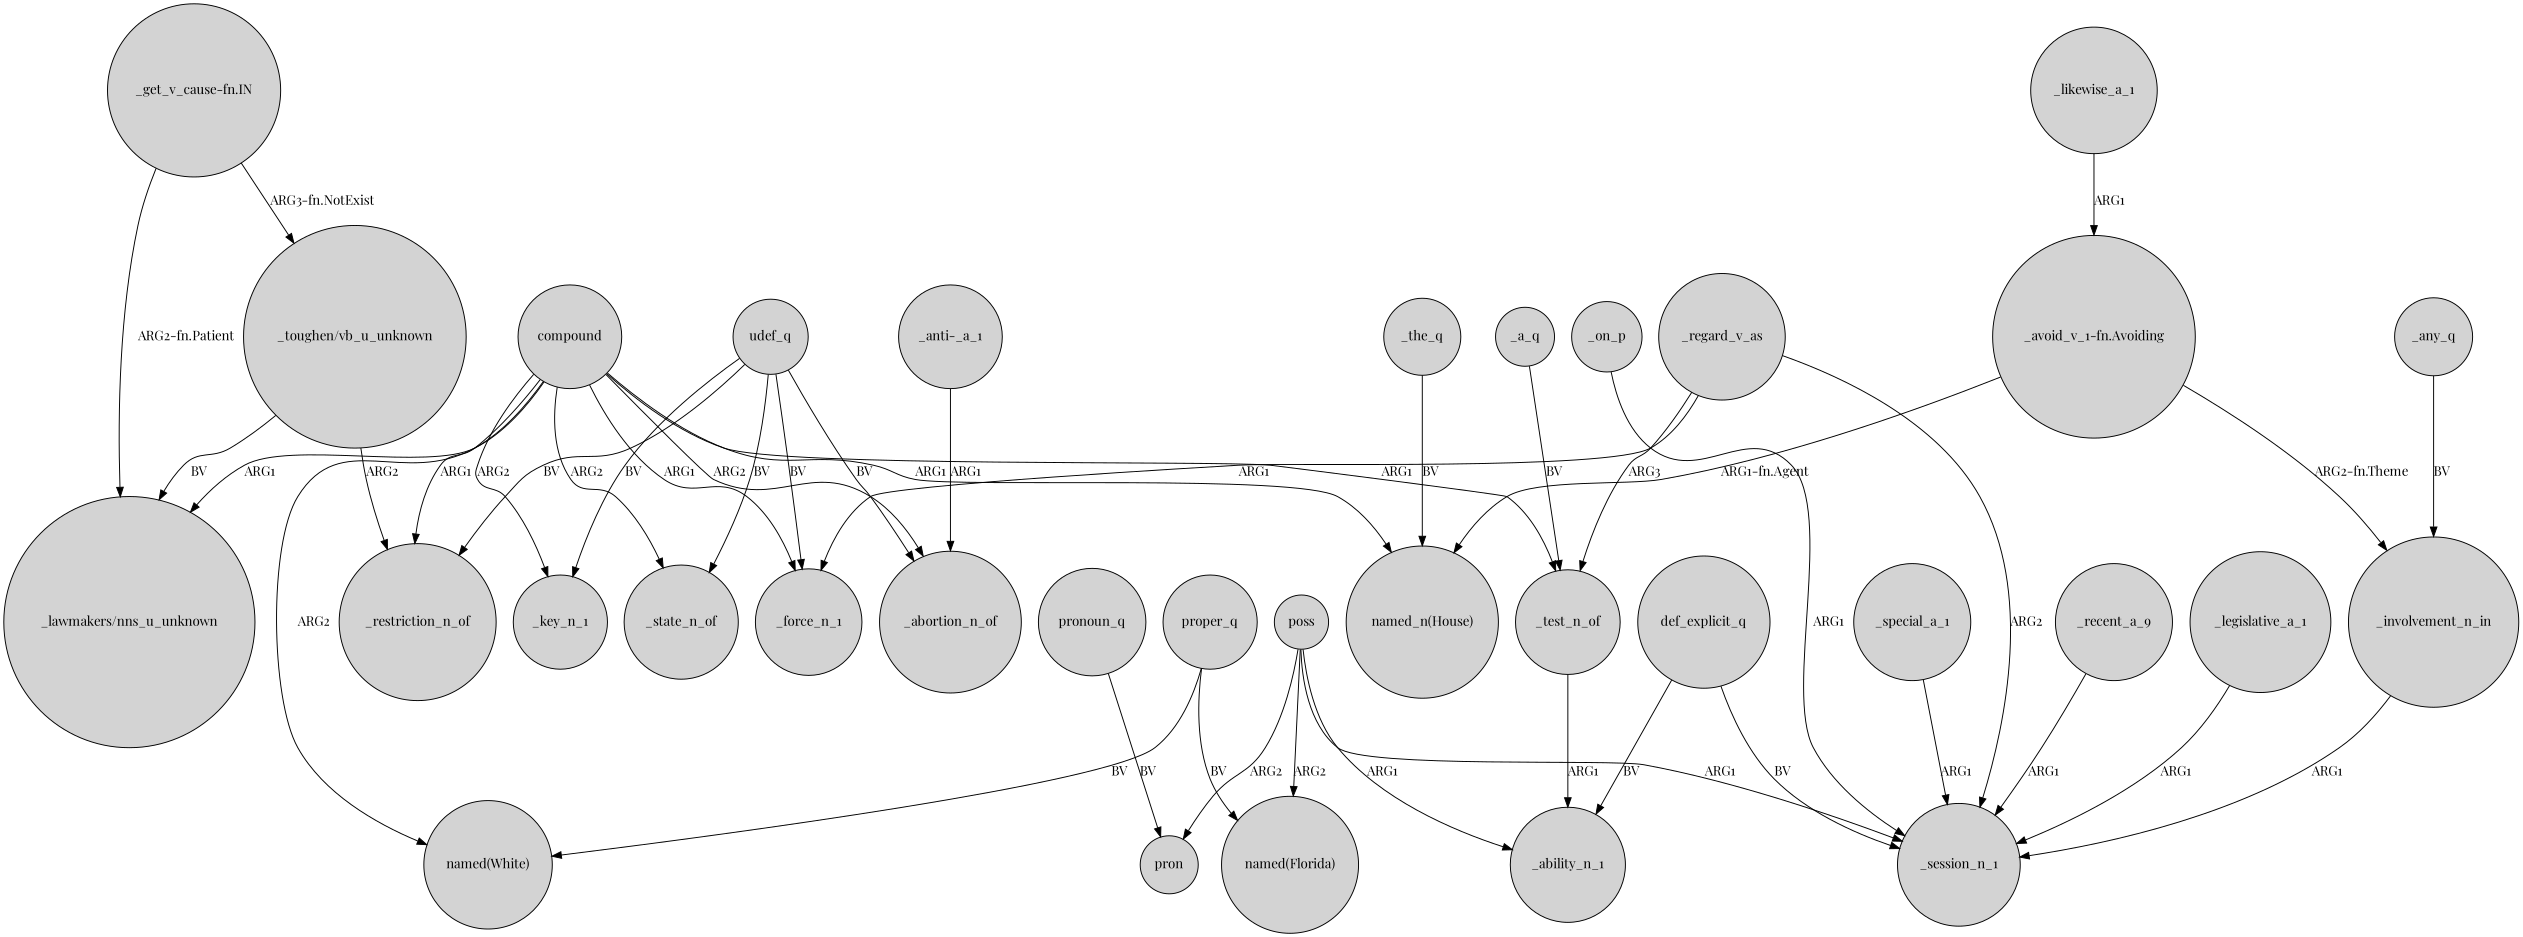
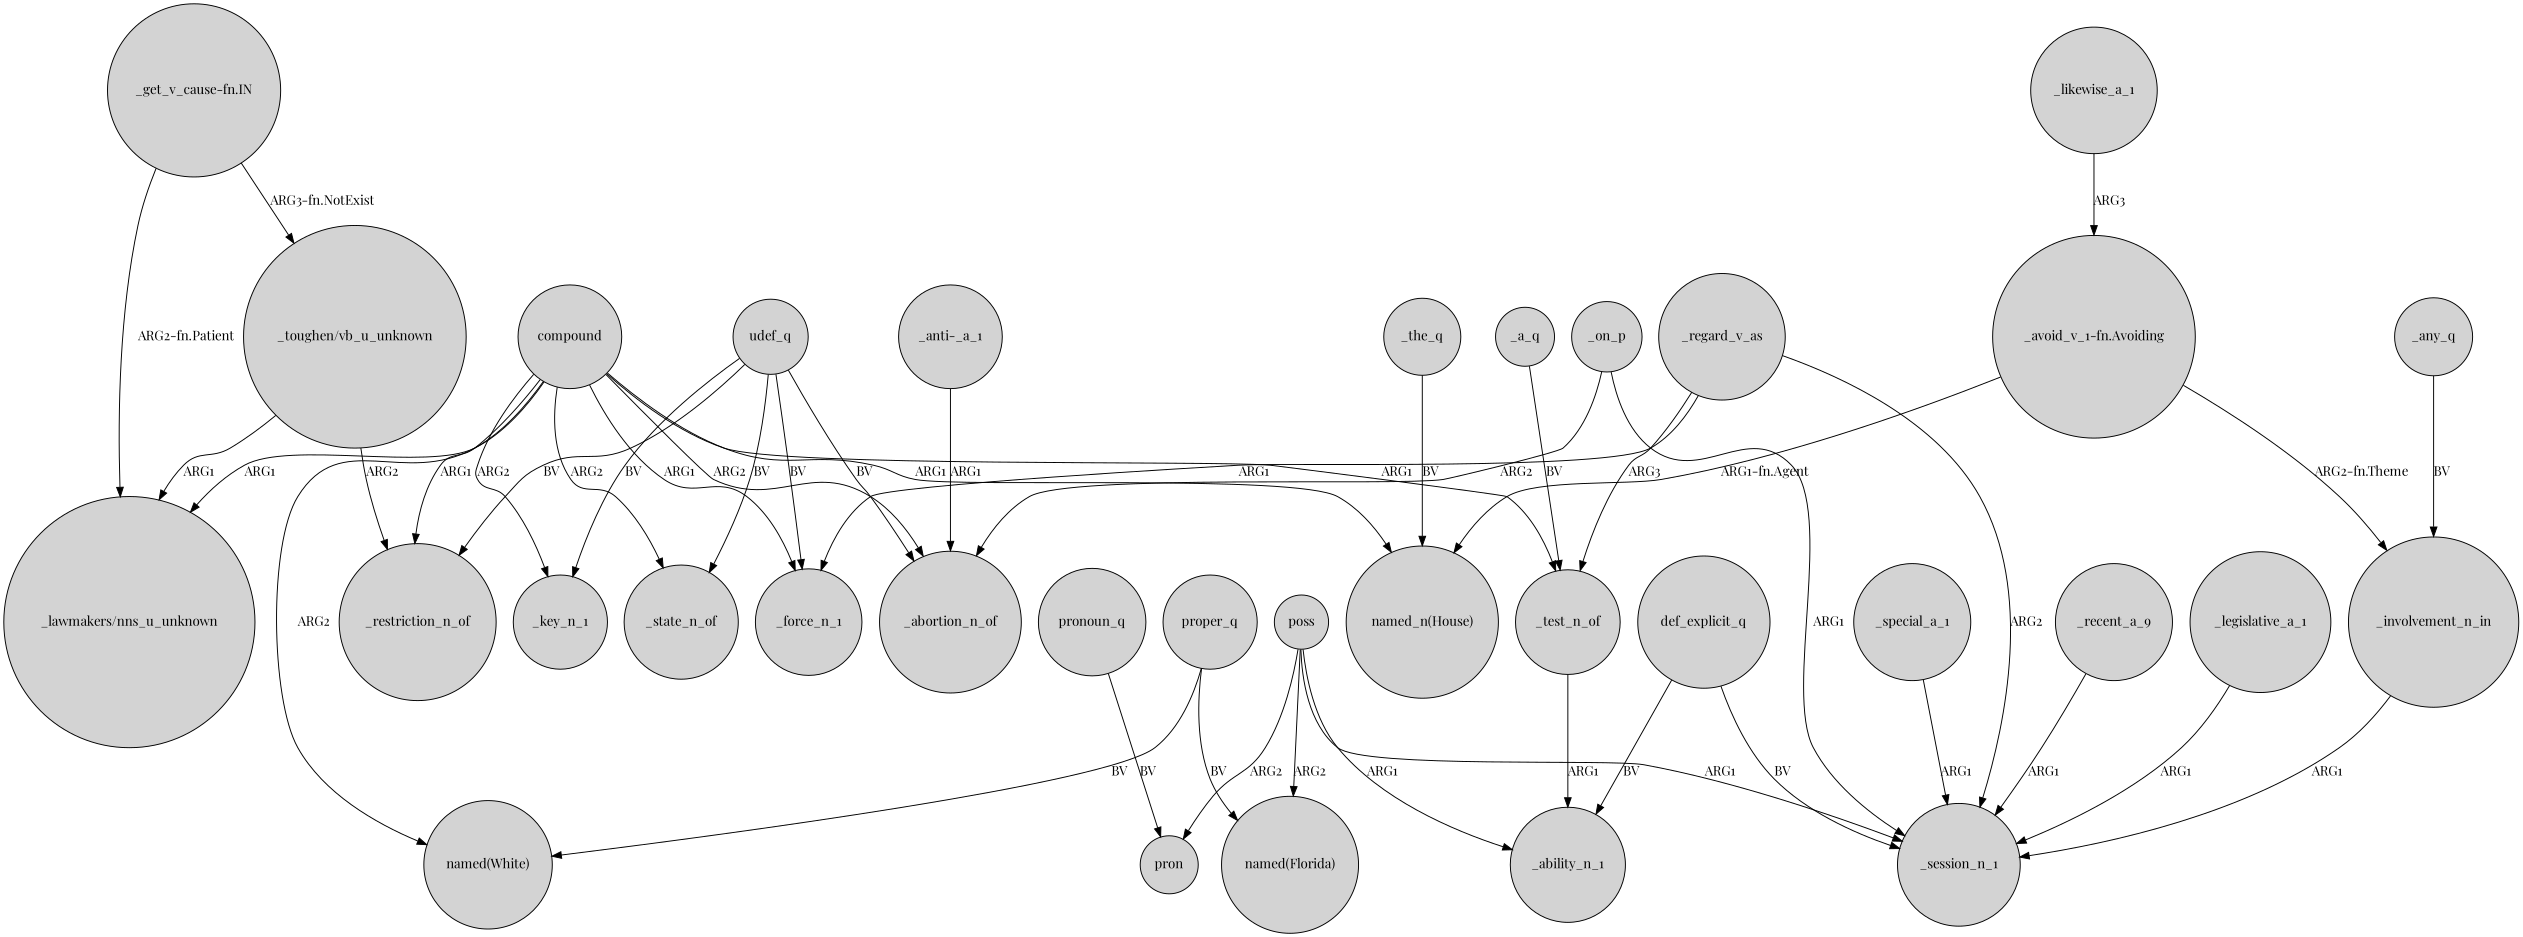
(2110, 201) -> (2110, 201)
(199, 472) -> (199, 472)
none -> (1306, 482)
